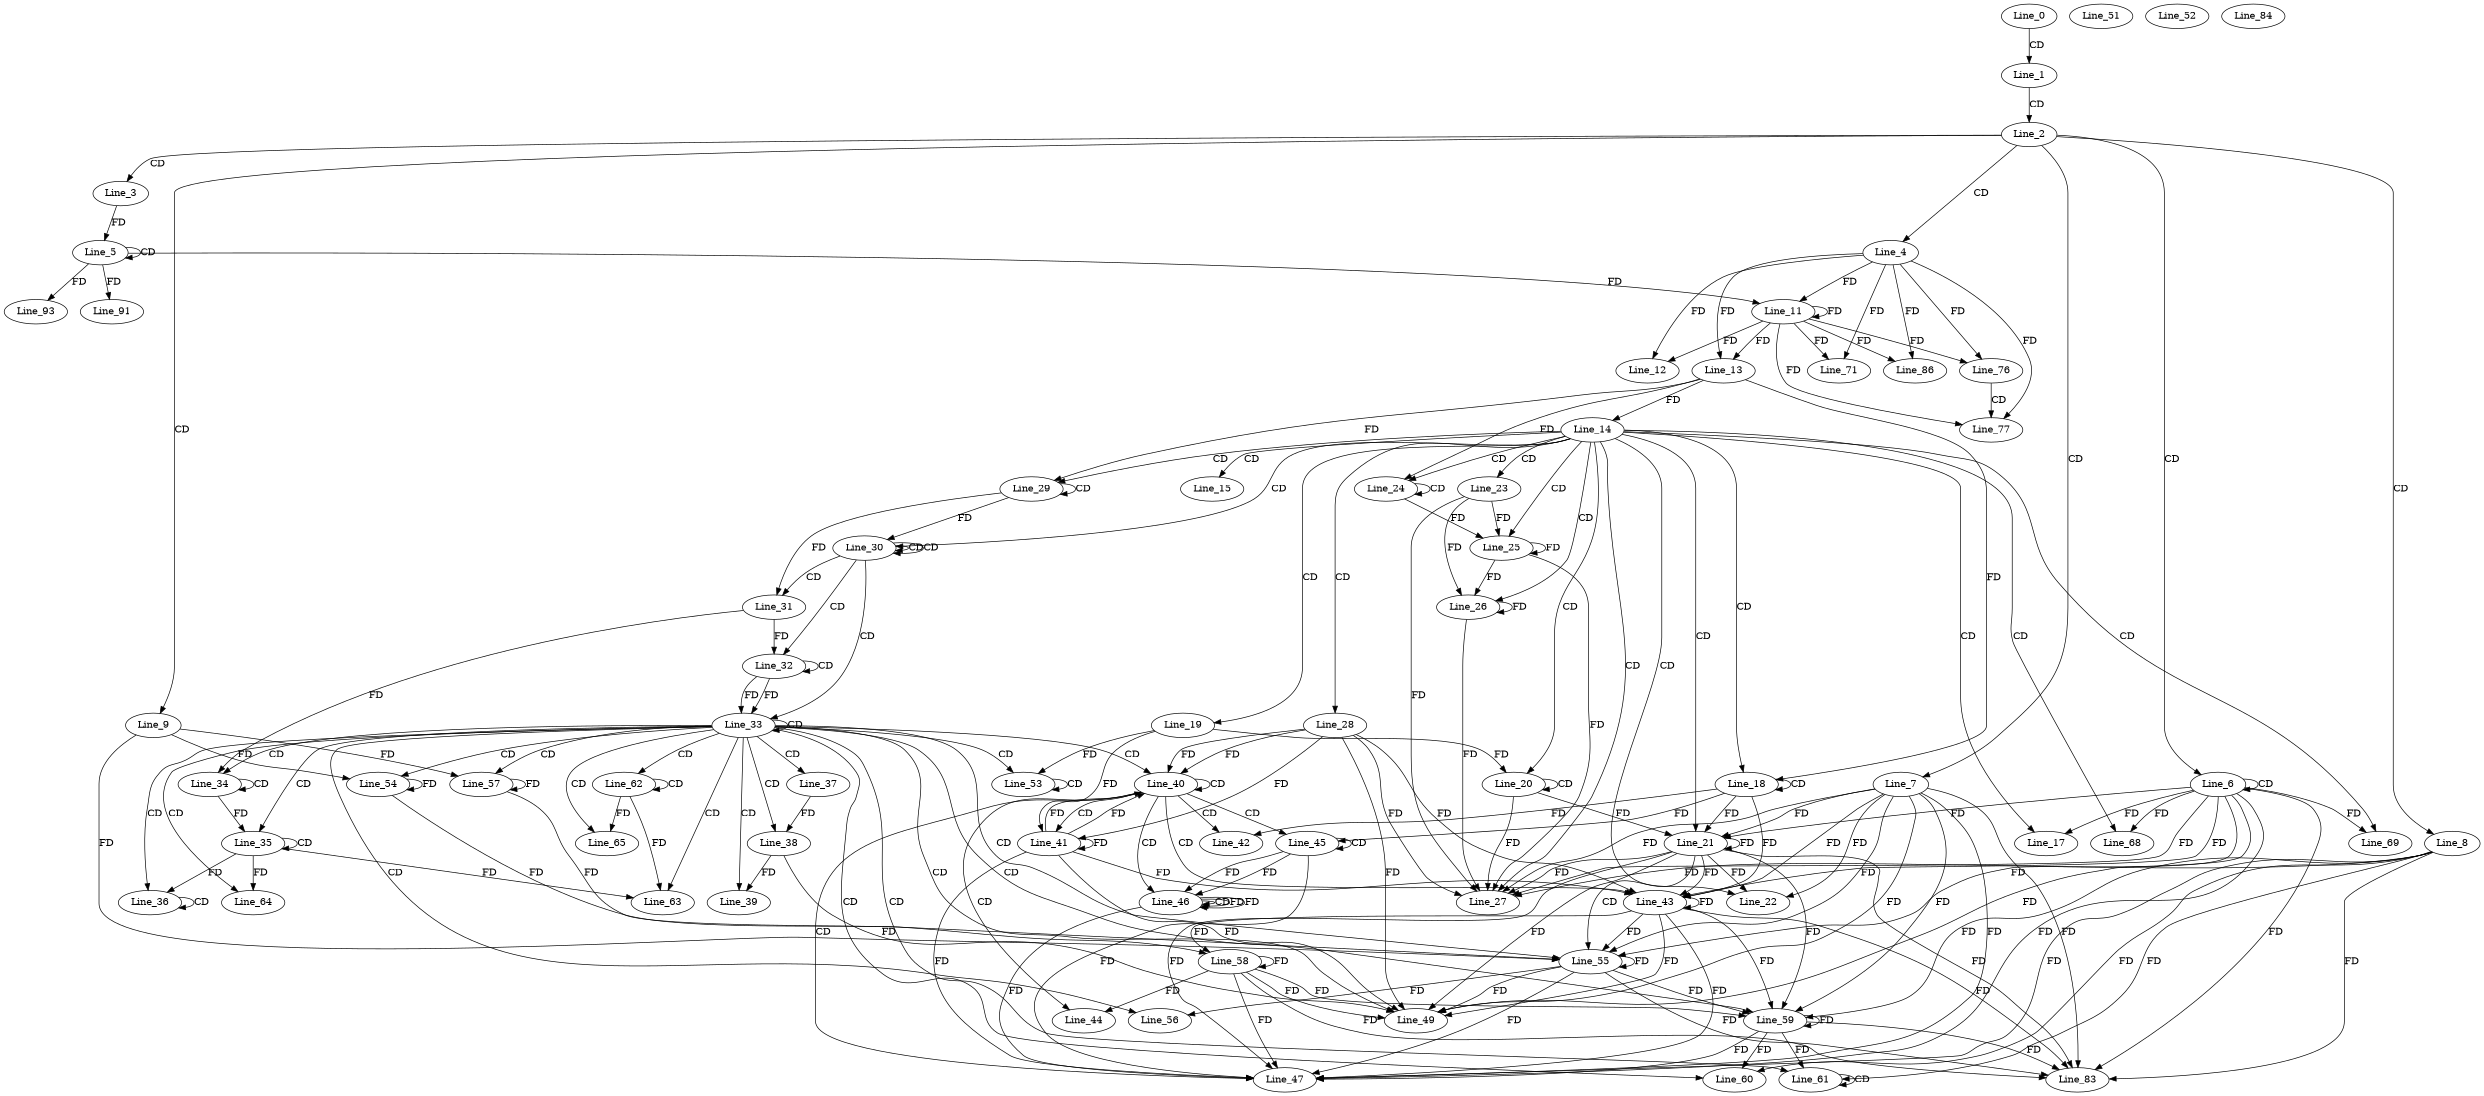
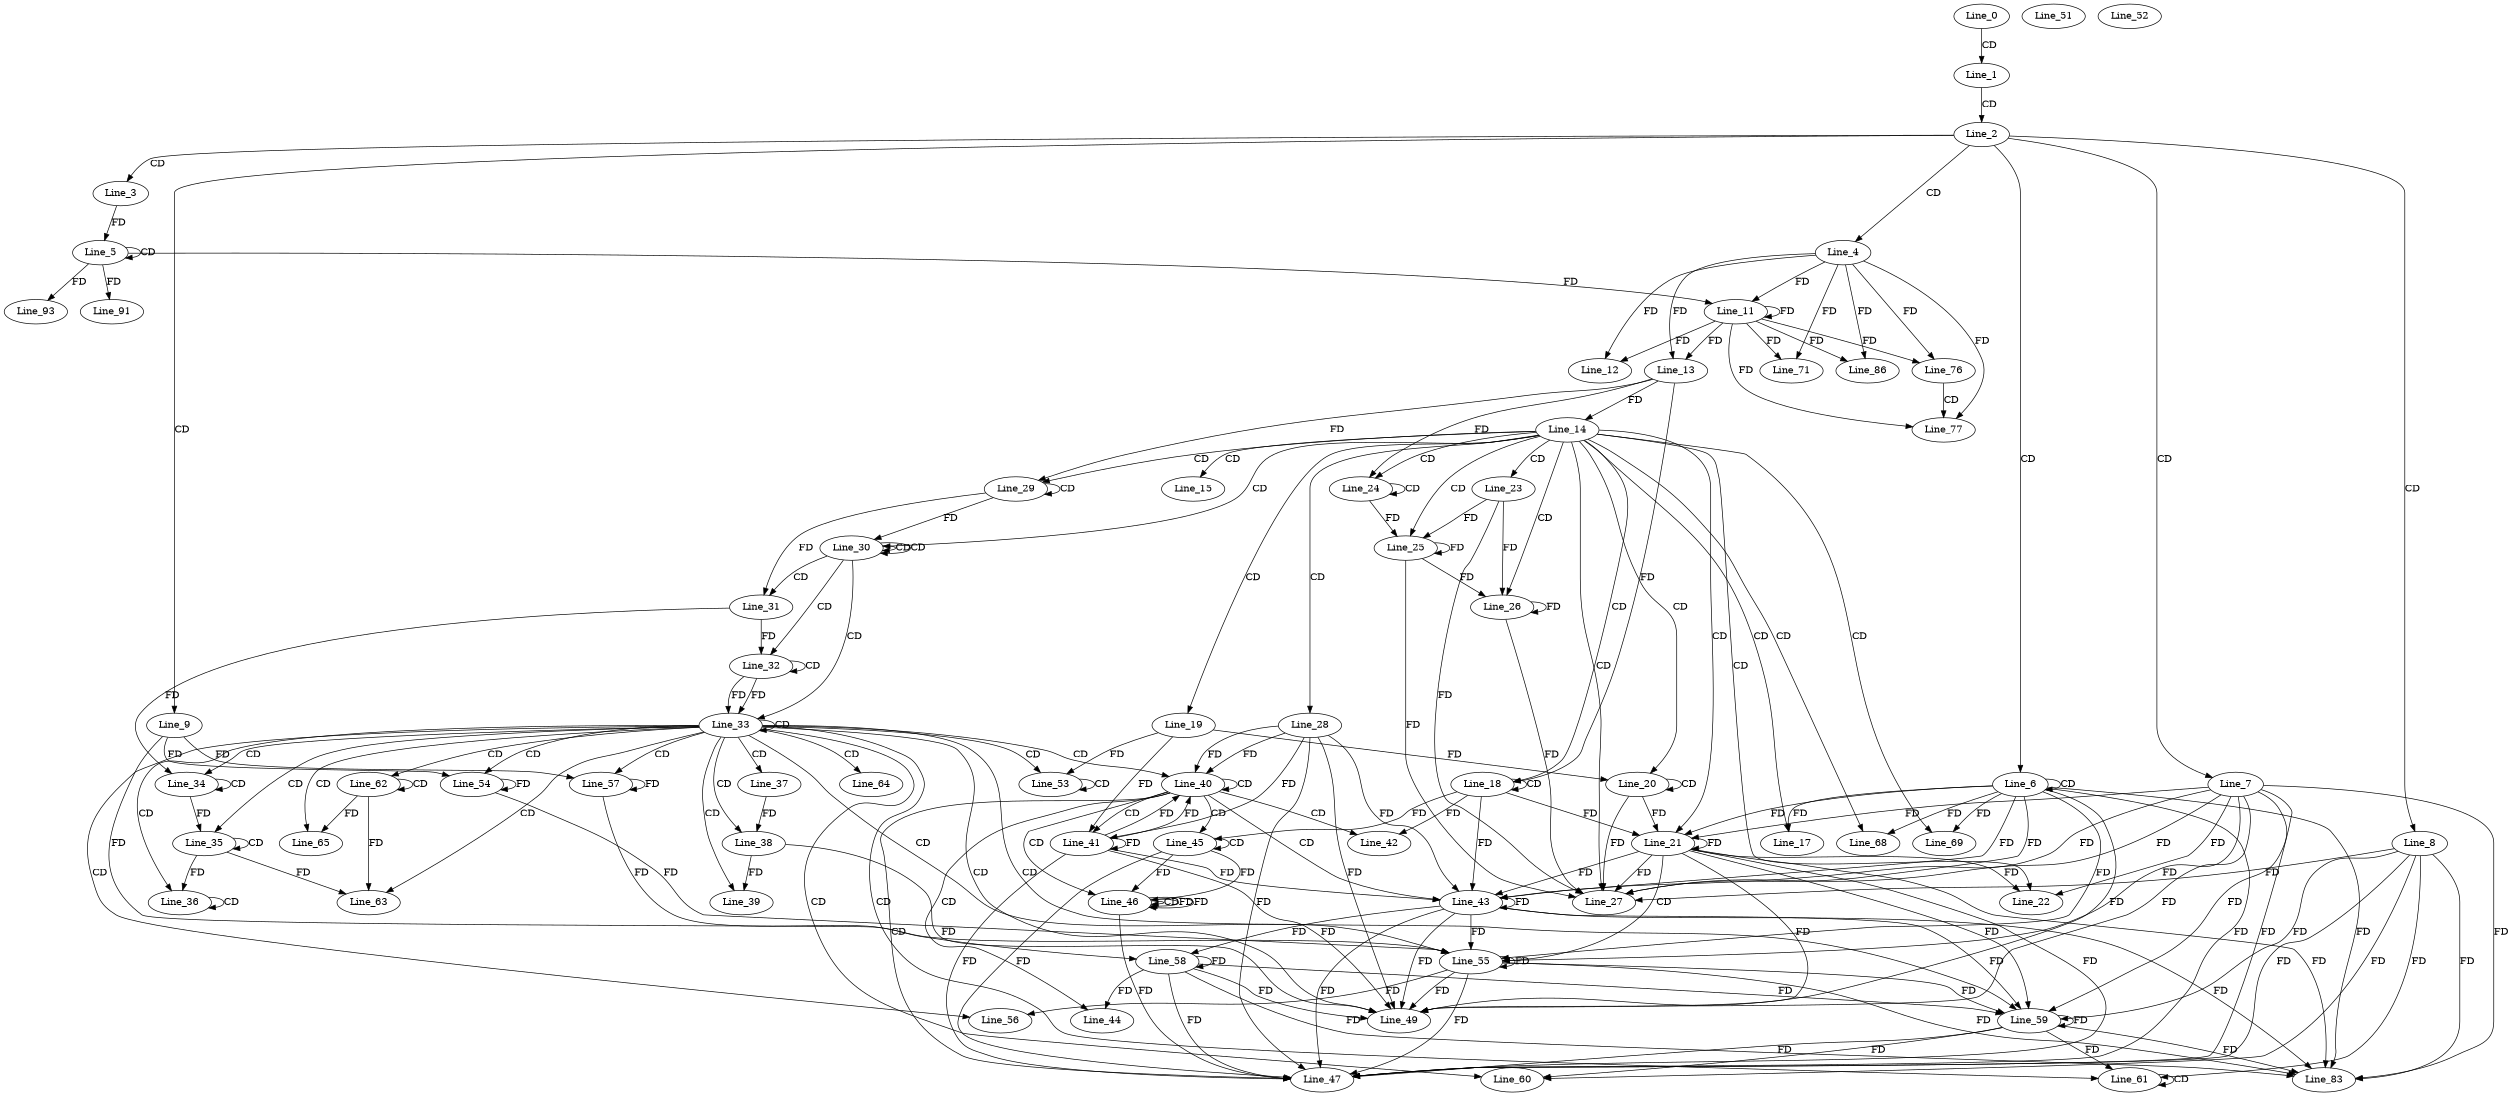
(2253, 16) -> none
(1393, 827) -> (1253, 907)
(253, 870) -> none
